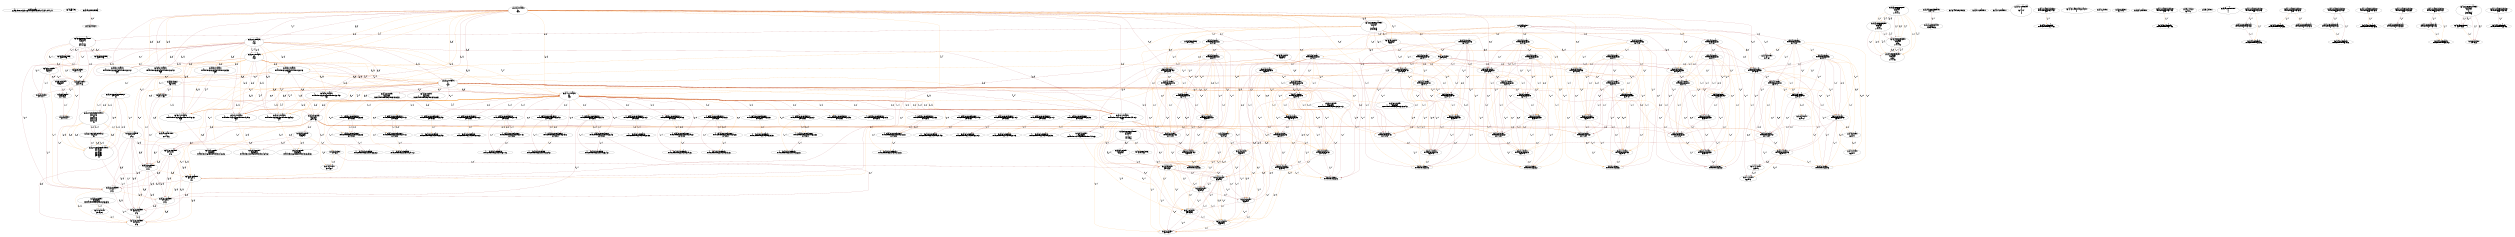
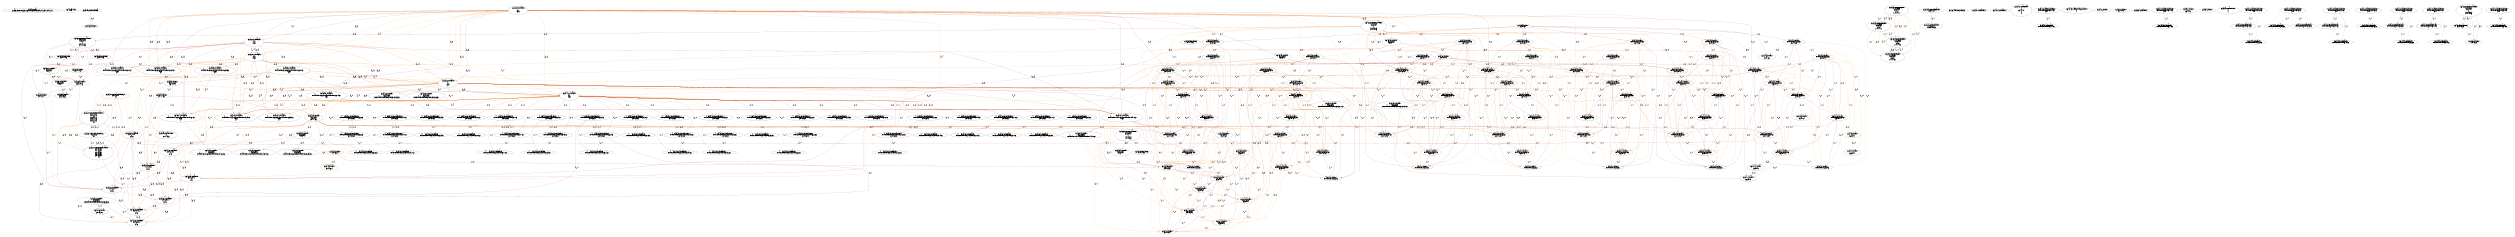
none -> (2406, 42)
none -> (1176, 89)
(1813, 104) -> (1402, 110)
(64, 118) -> none
